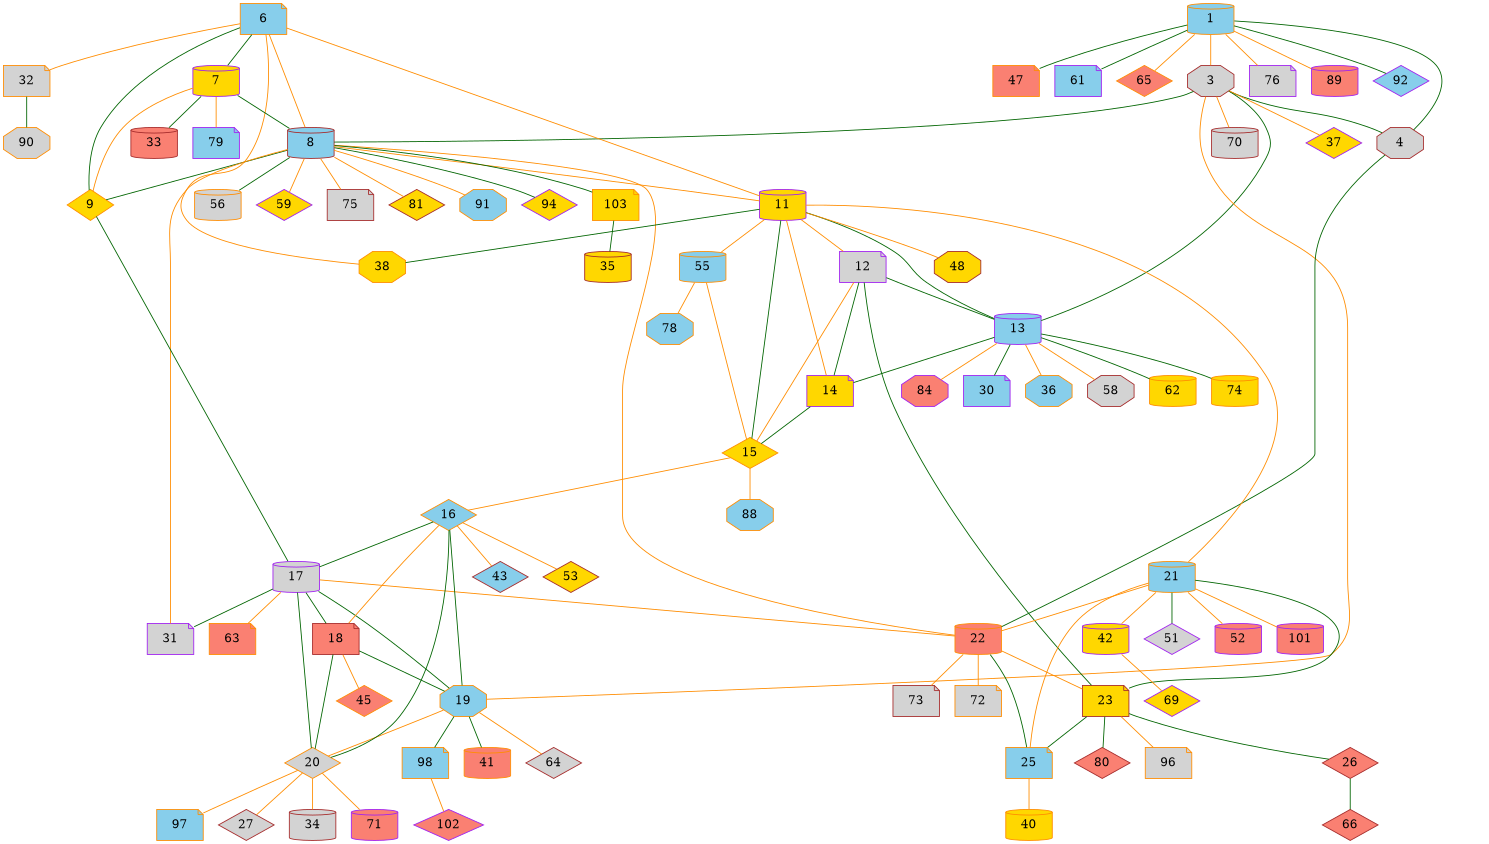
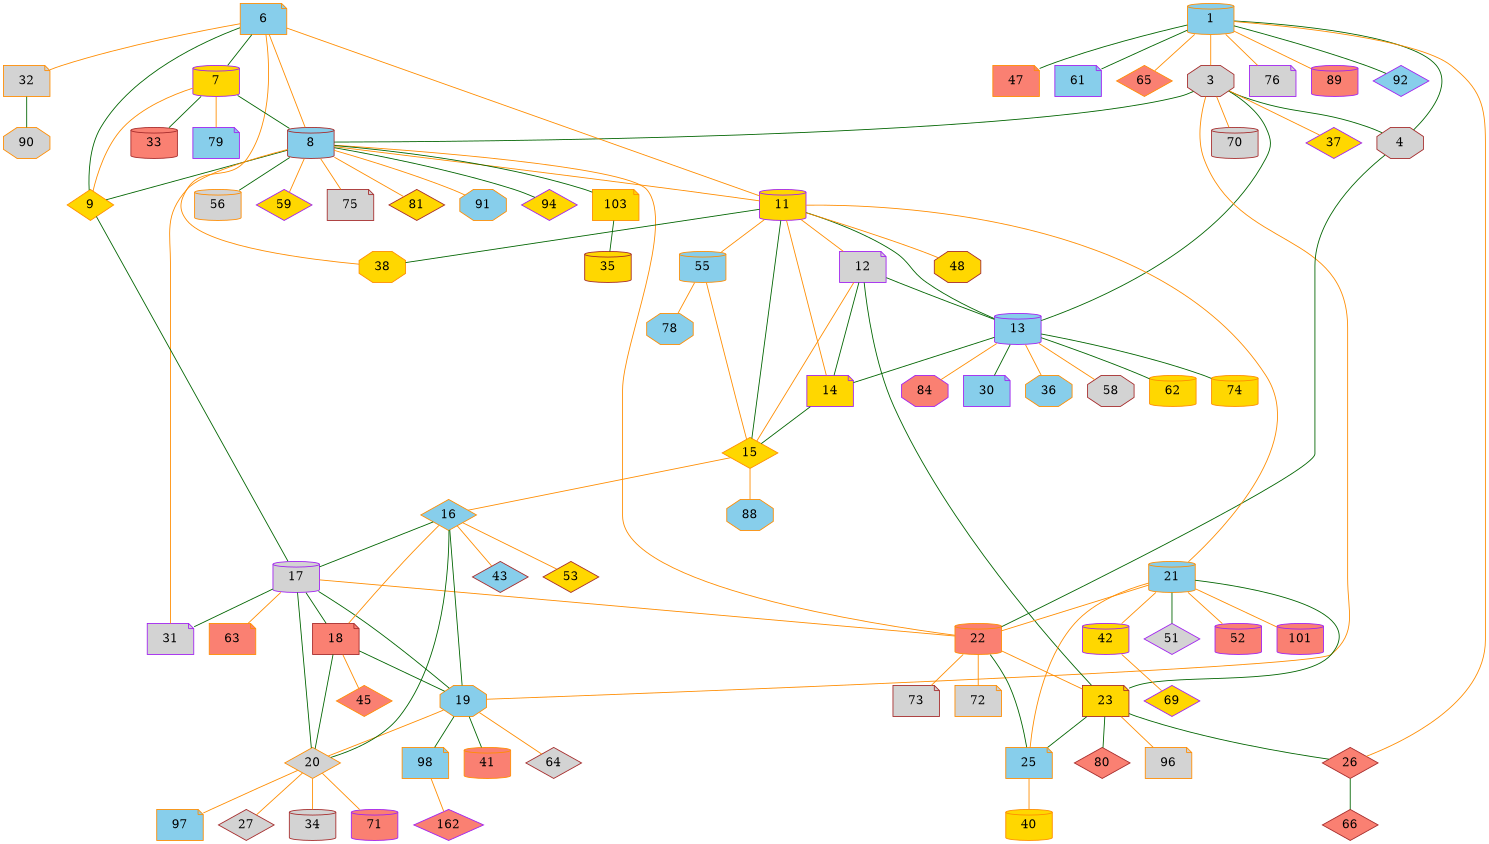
none -> (1485, 323)
(449, 825) -> (449, 825)
